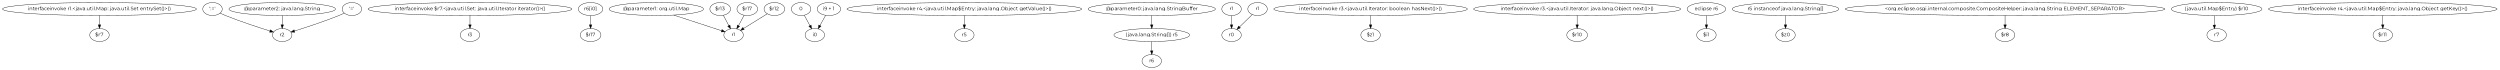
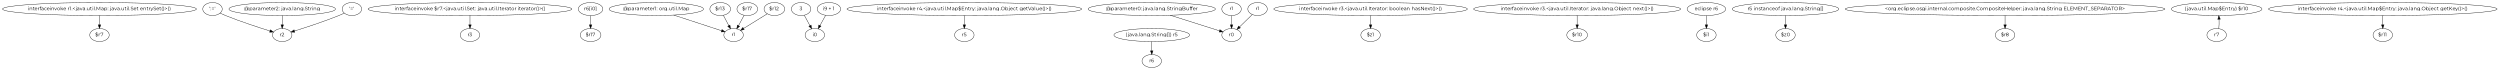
(801, 9) -> (801, 9)
(1152, 20) -> (1195, 23)
(2214, 20) -> (2219, 24)
